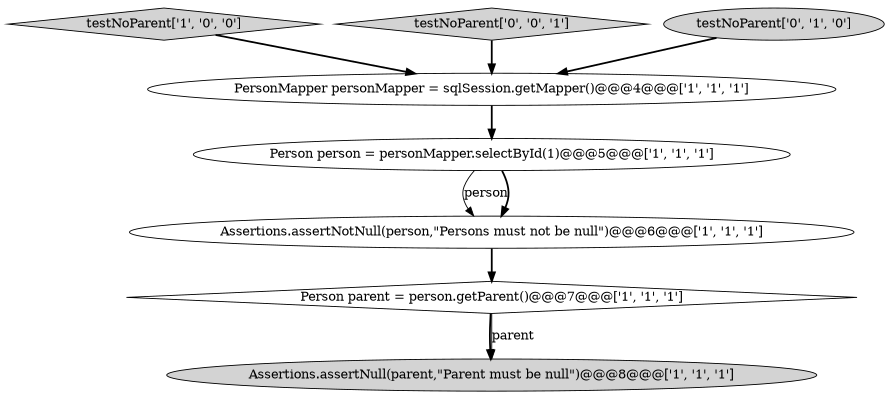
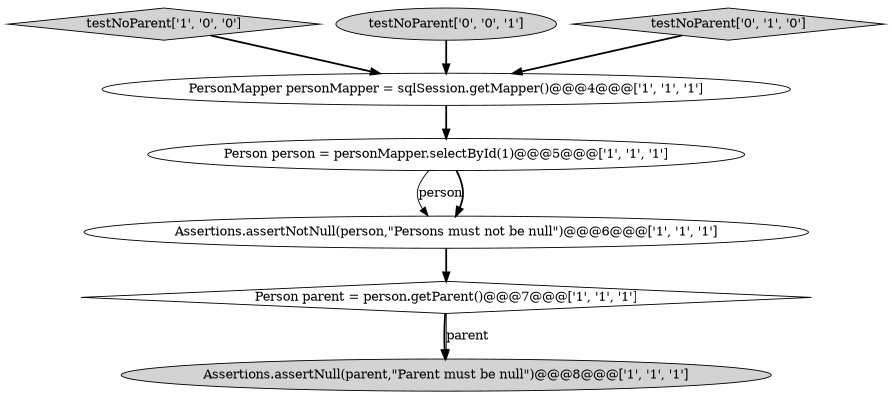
(492, 24) -> (446, 24)
(774, 24) -> (728, 24)
